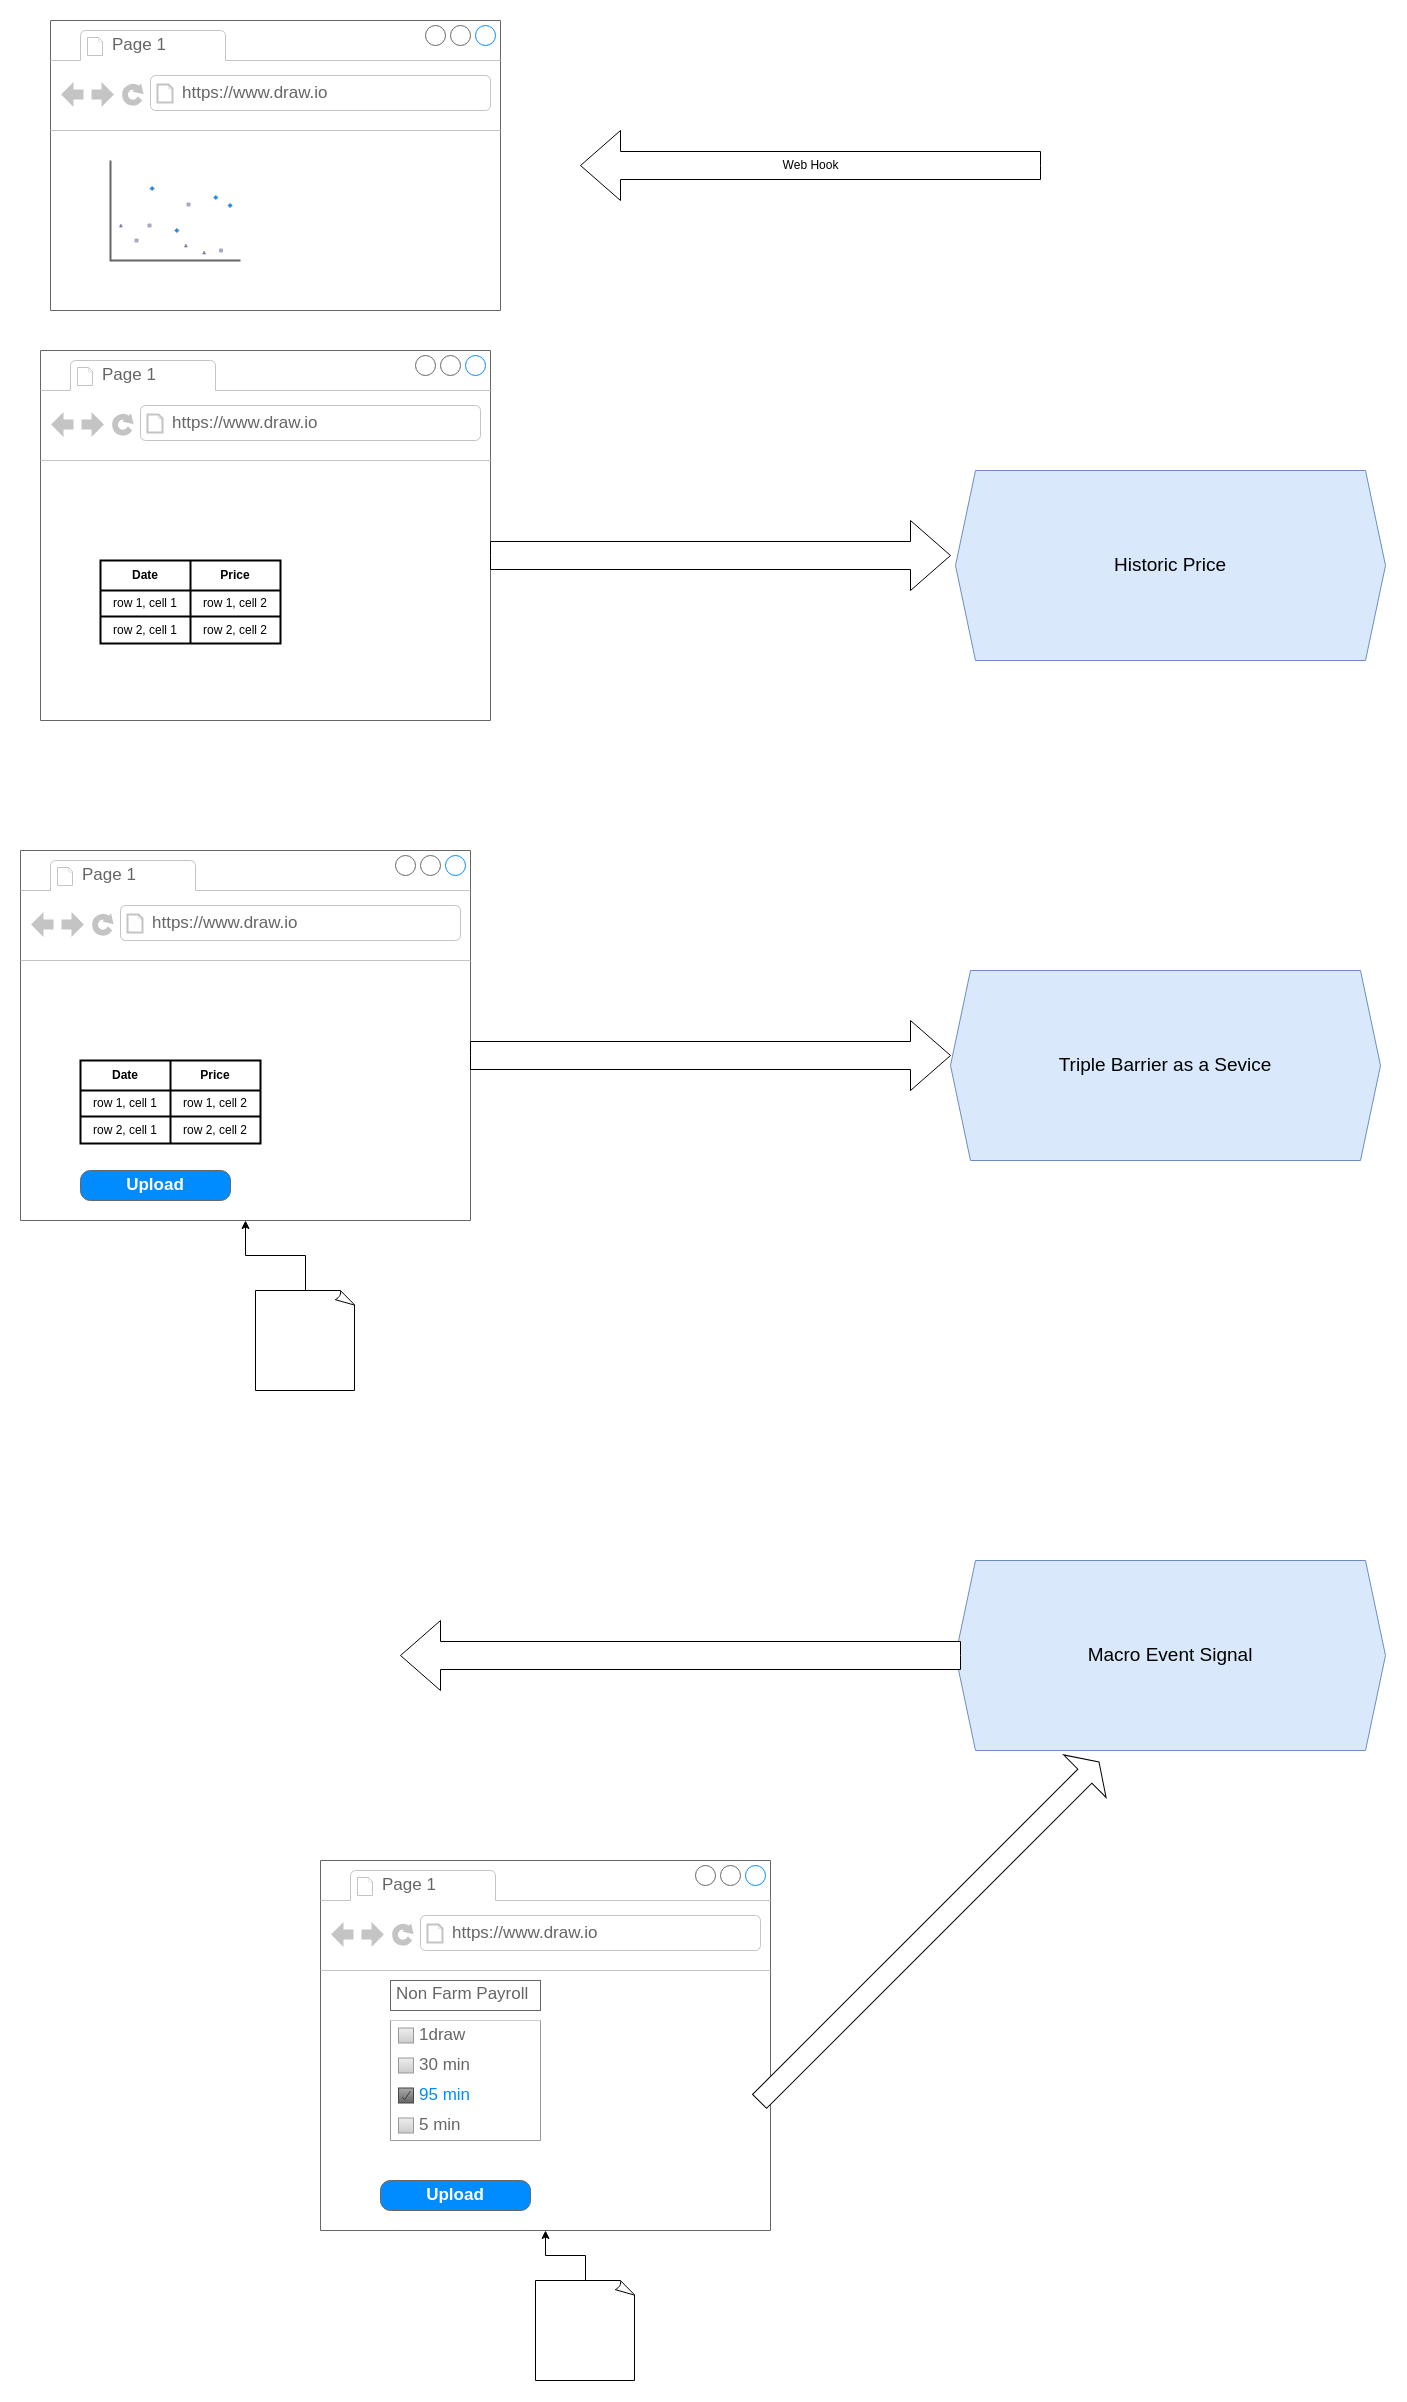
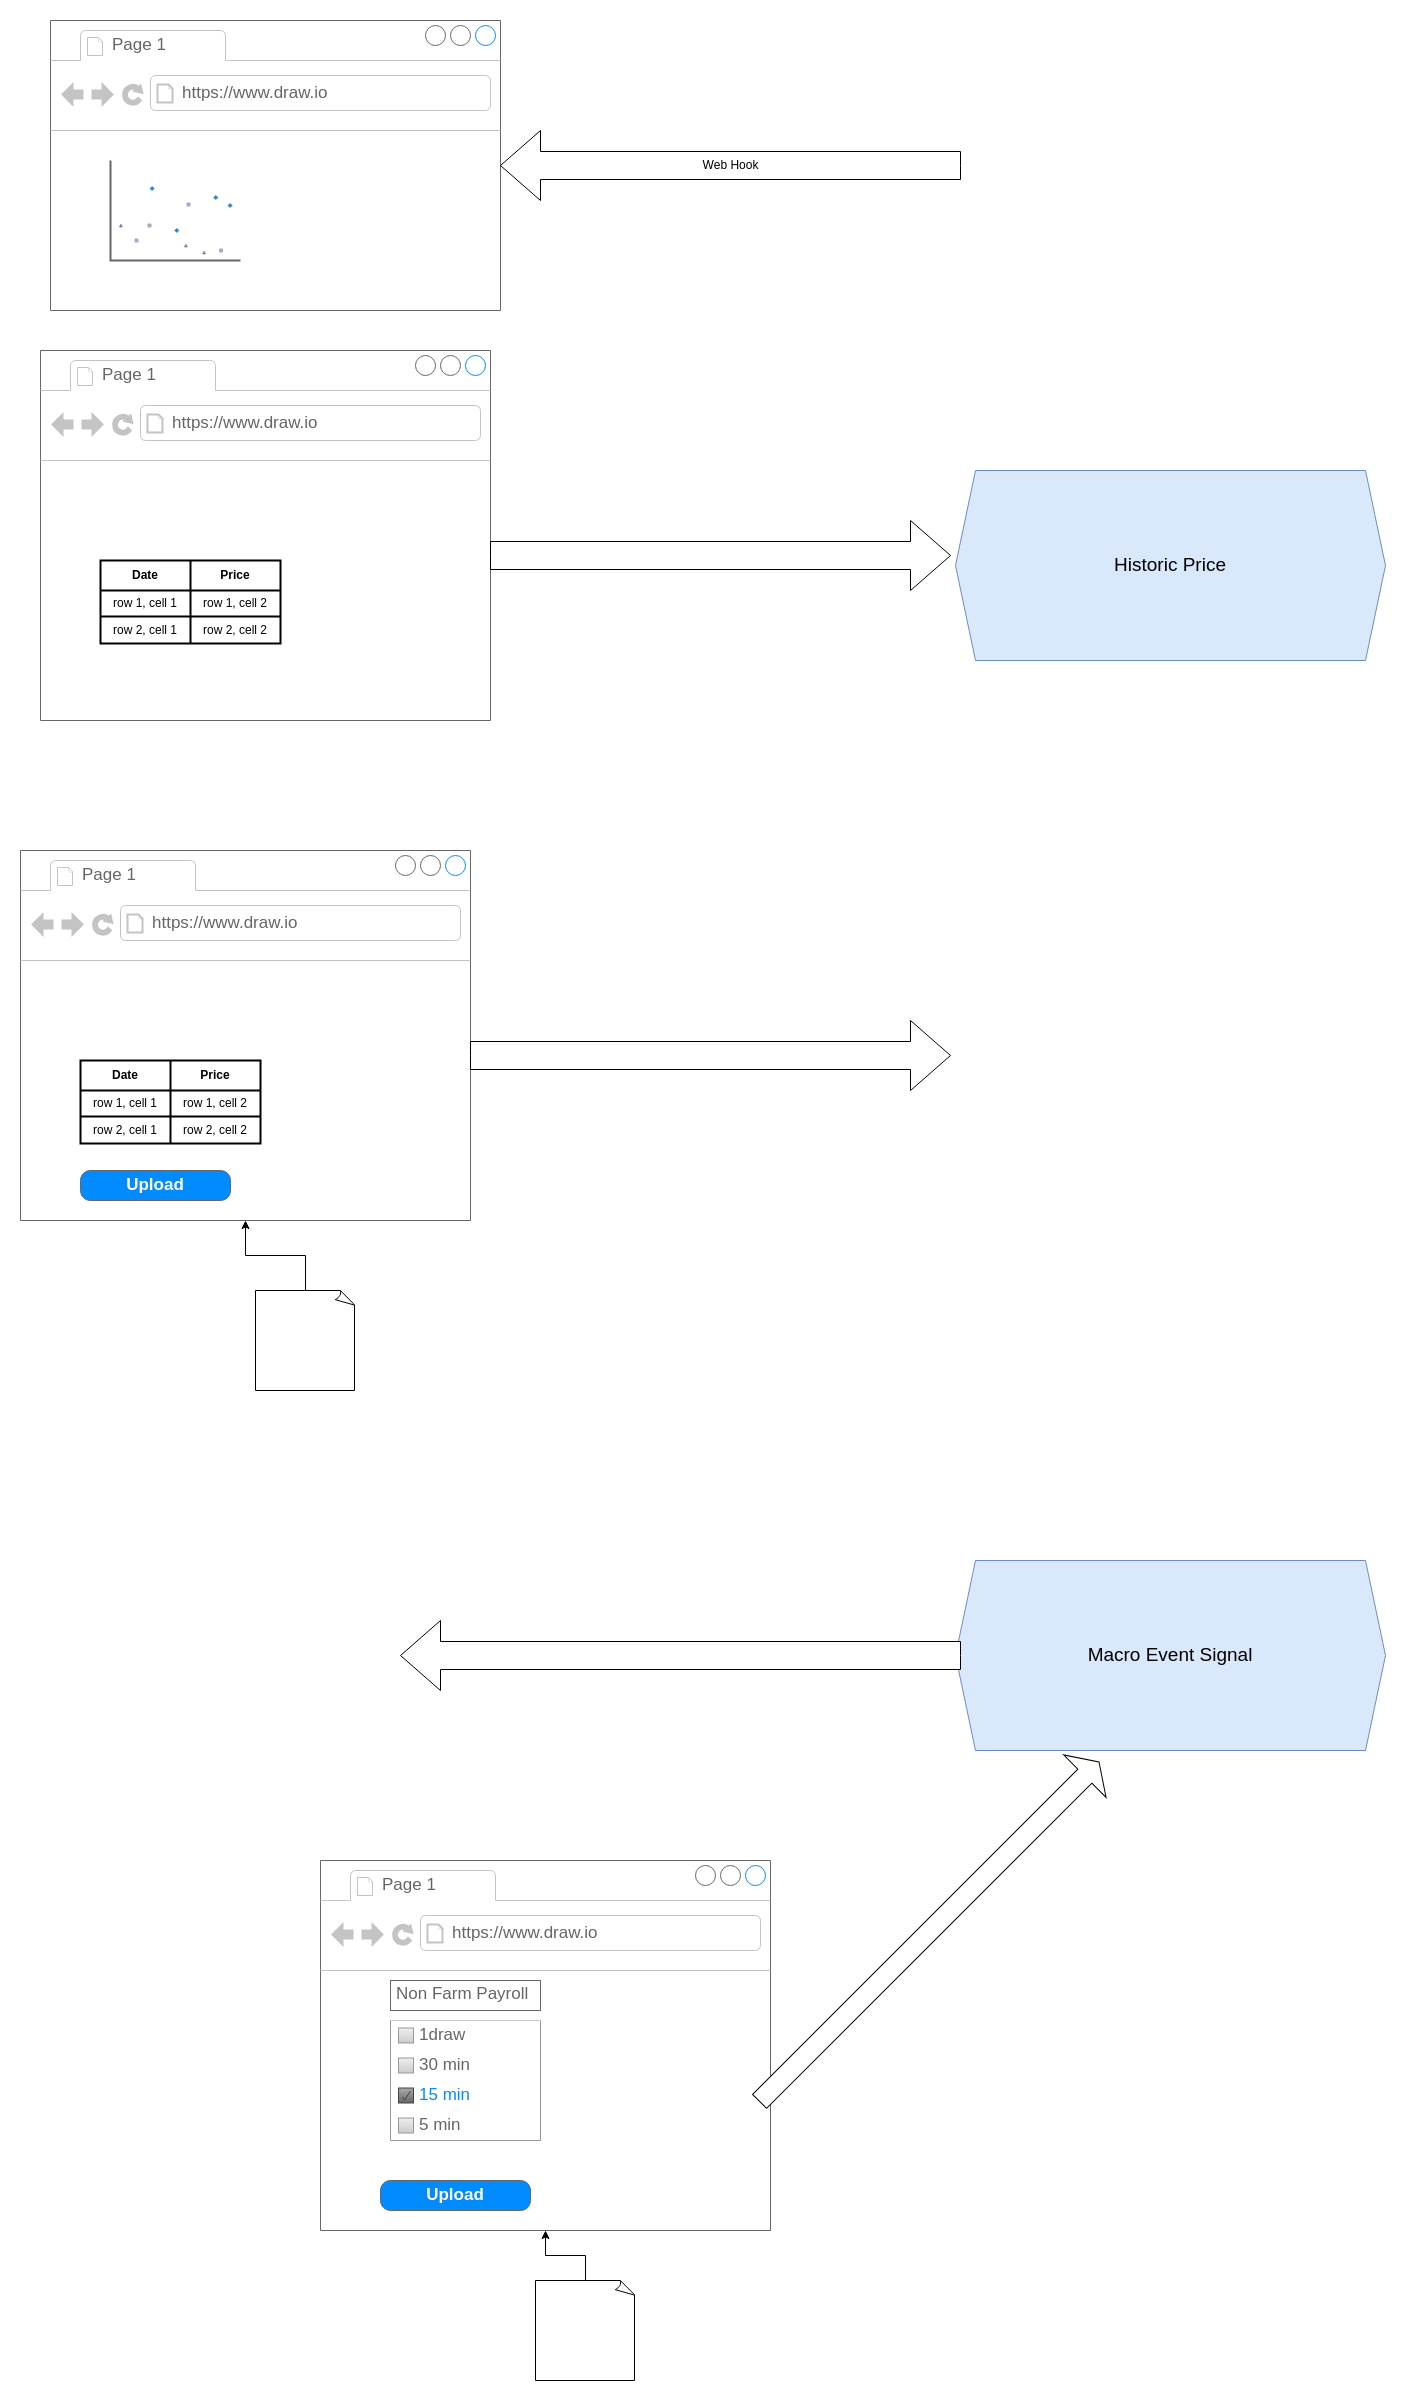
(811, 166) -> (731, 166)
(1166, 1066) -> none
(444, 2096) -> (444, 2096)
